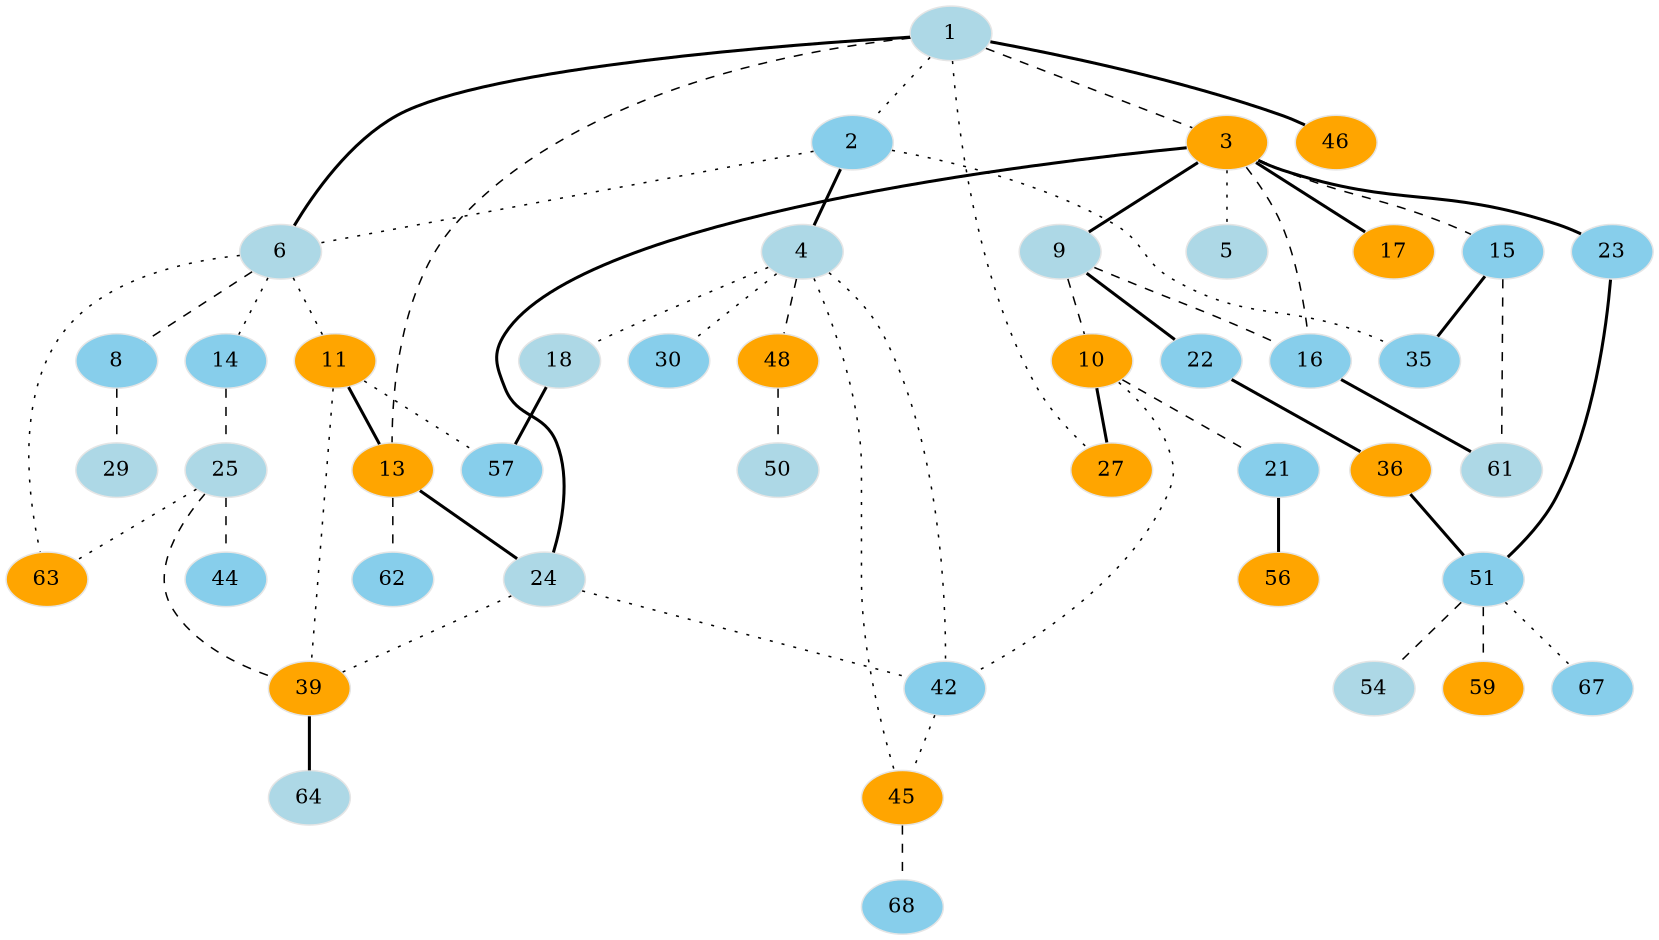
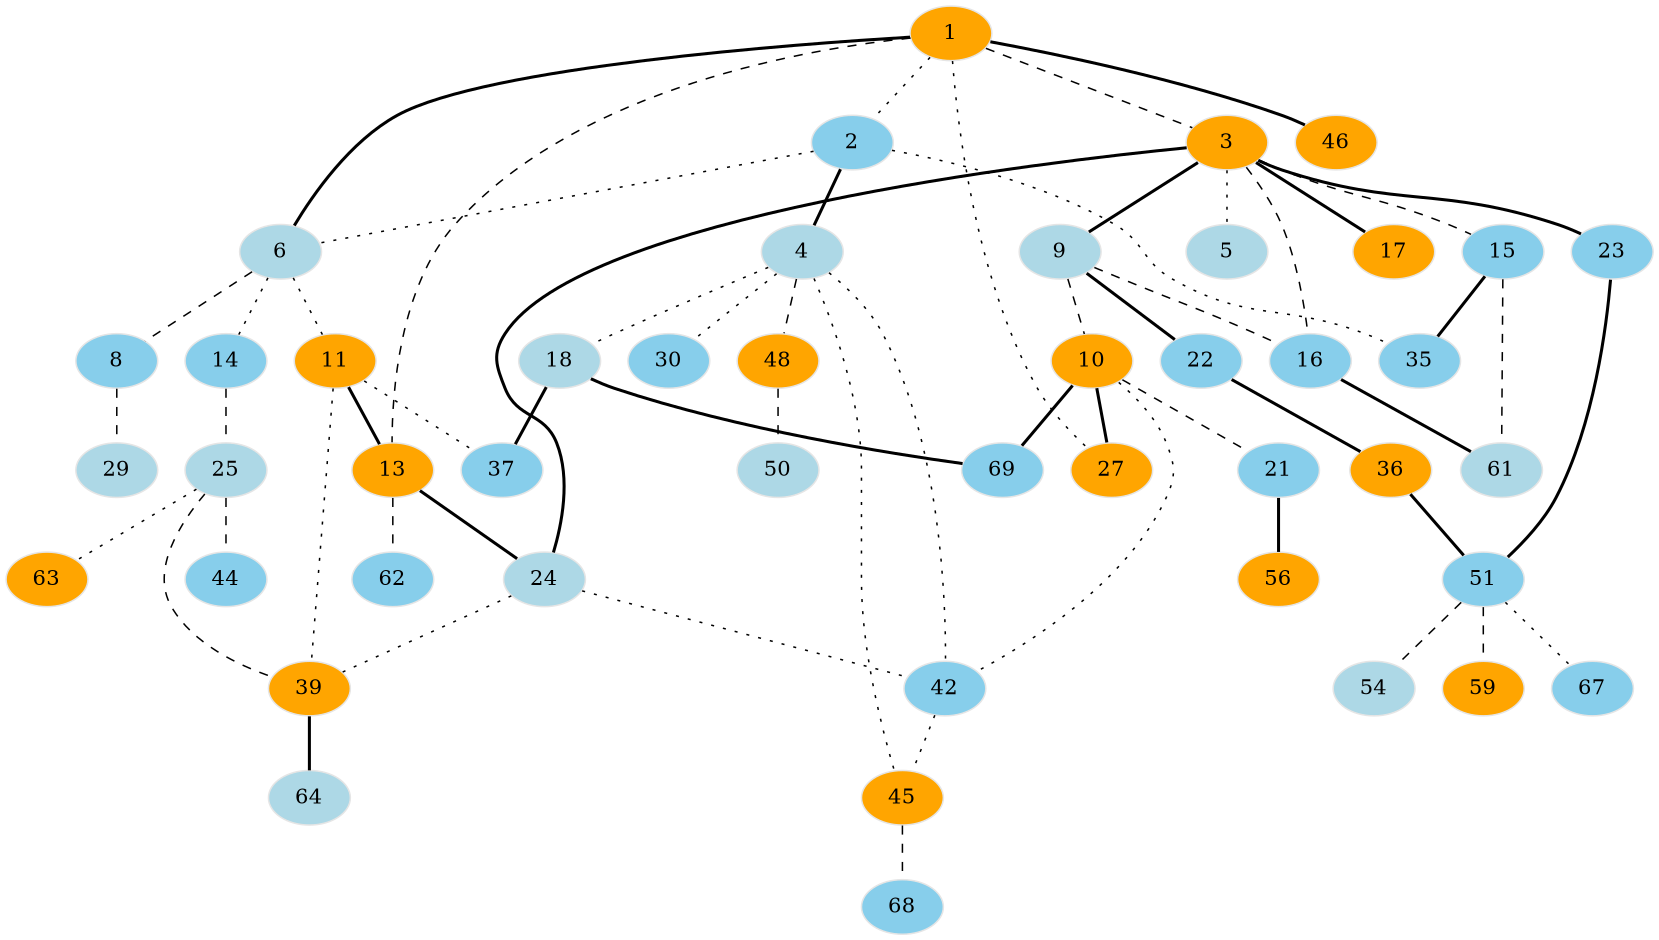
(951, 33) -> (951, 33)
(55, 345) -> none
(502, 470) -> (502, 470)
none -> (1003, 470)
